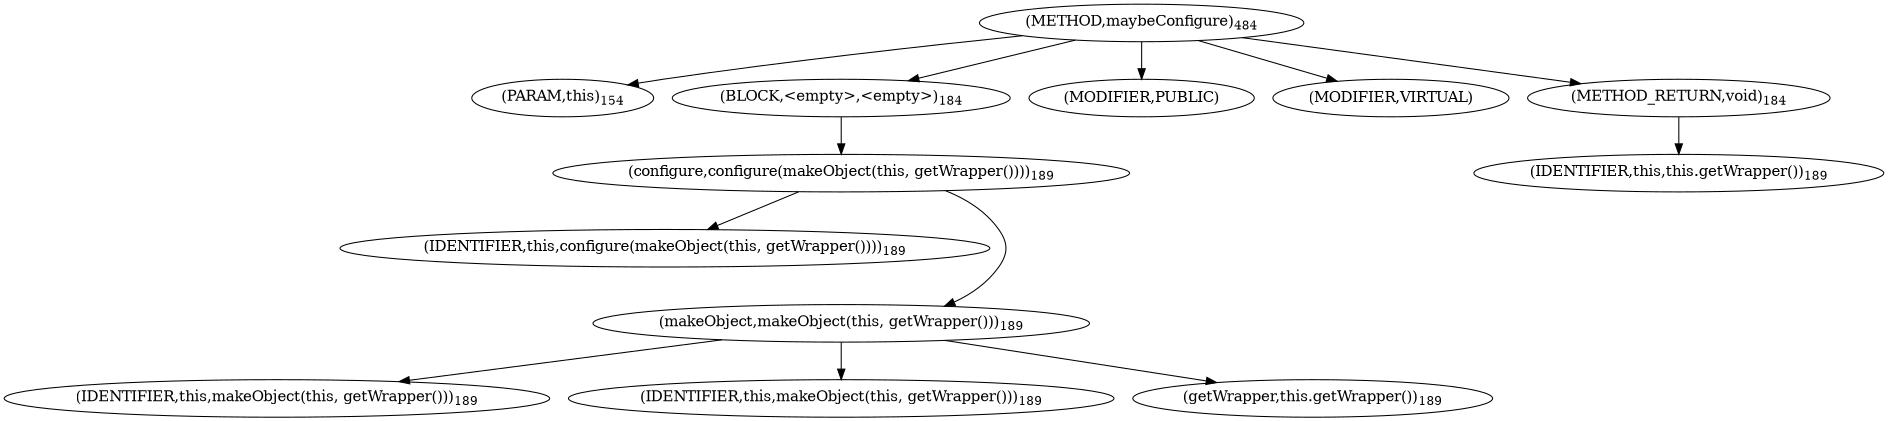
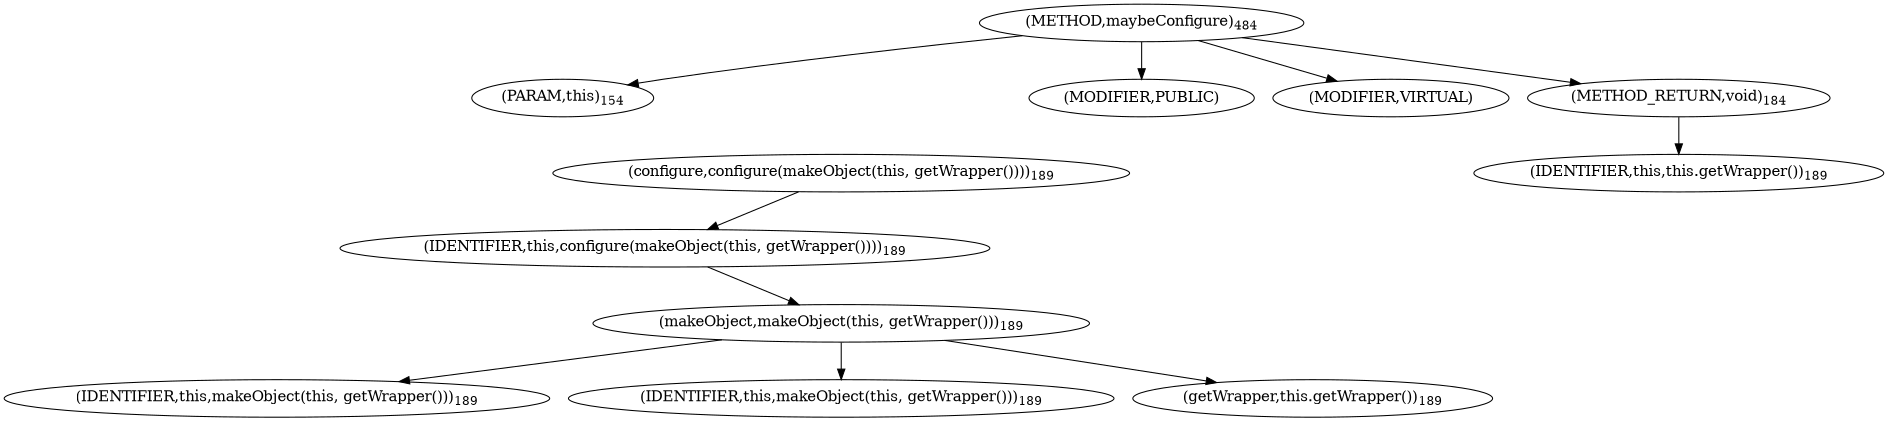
(841, 98) -> none
(1005, 244) -> (748, 284)
